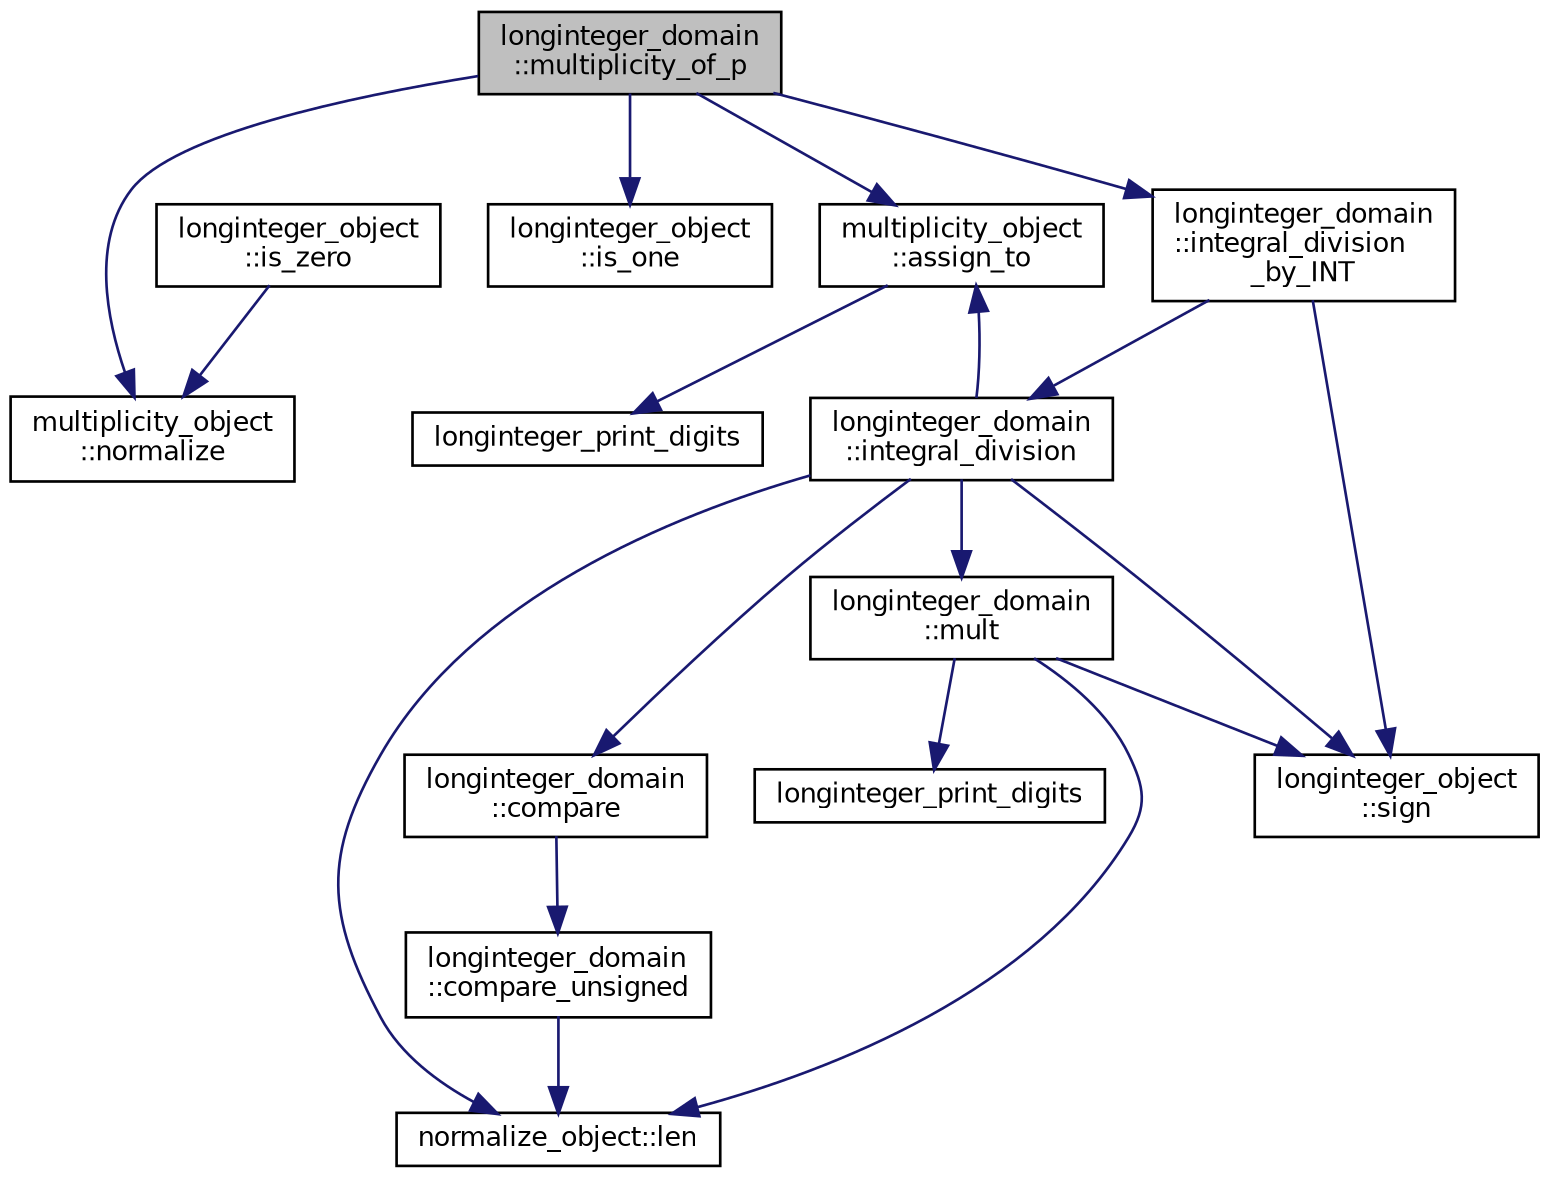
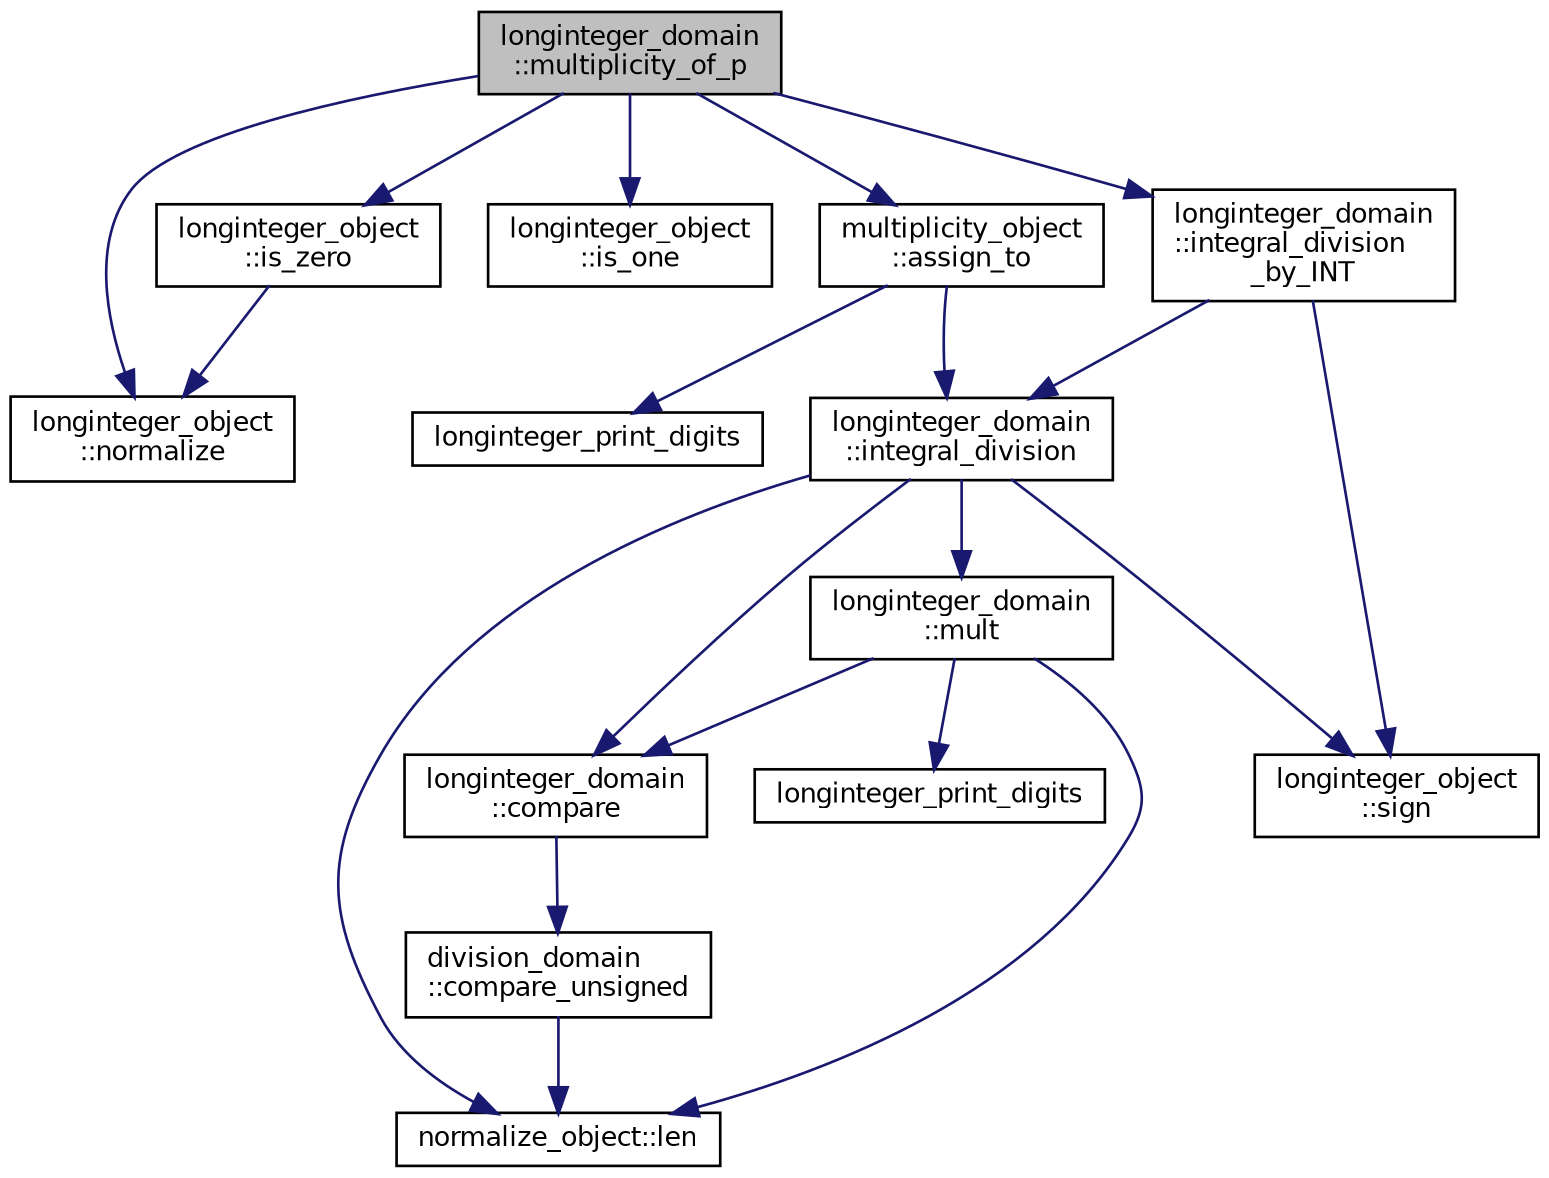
none -> (476, 143)
(979, 355) -> (944, 328)
(153, 439) -> (153, 439)
(1167, 702) -> (771, 702)
(558, 975) -> (558, 975)
